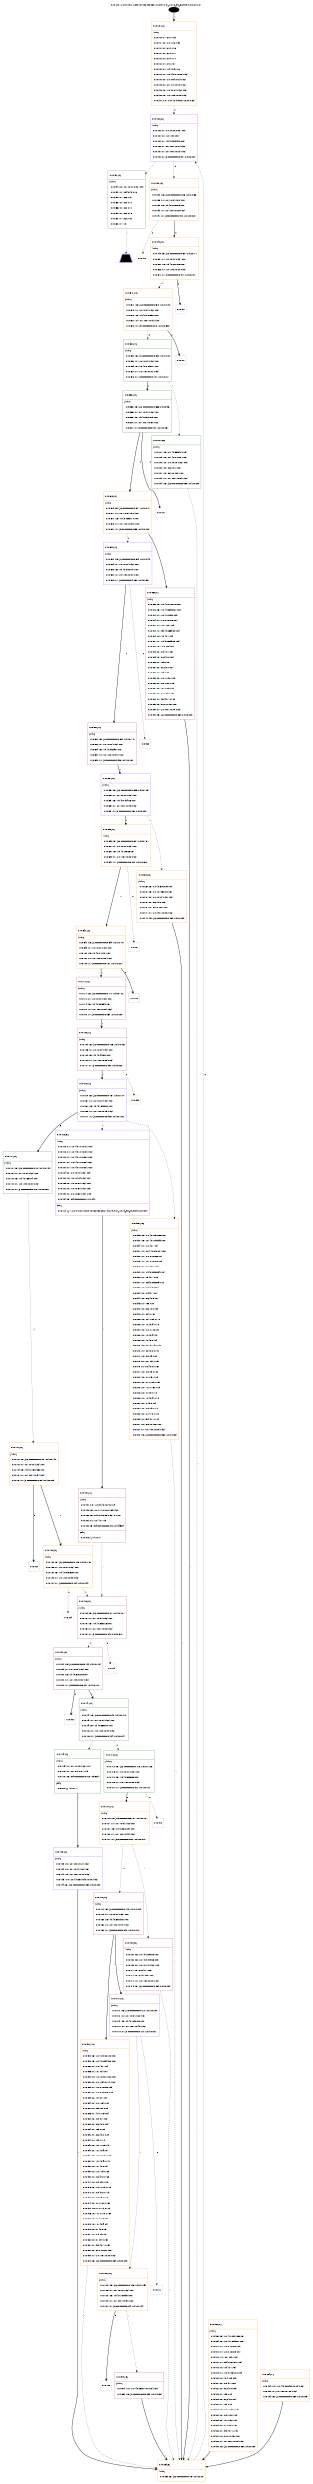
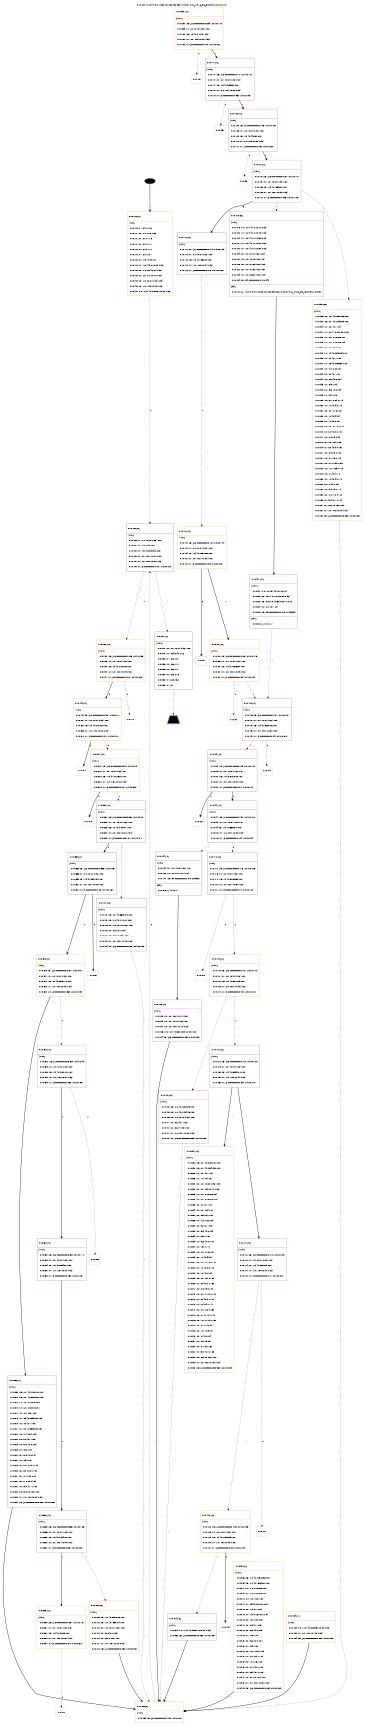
none -> (220, 130)
(174, 138) -> (150, 548)
(114, 896) -> none
(128, 979) -> (198, 61)
(127, 1796) -> (234, 923)
(83, 2389) -> none
